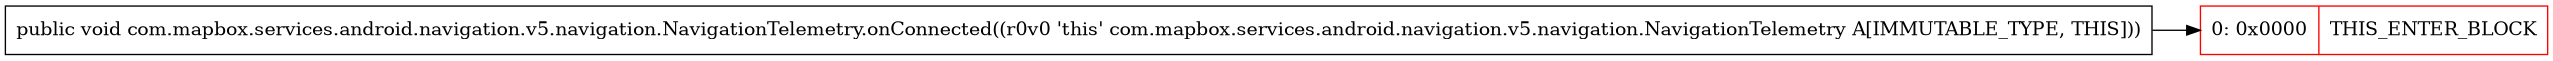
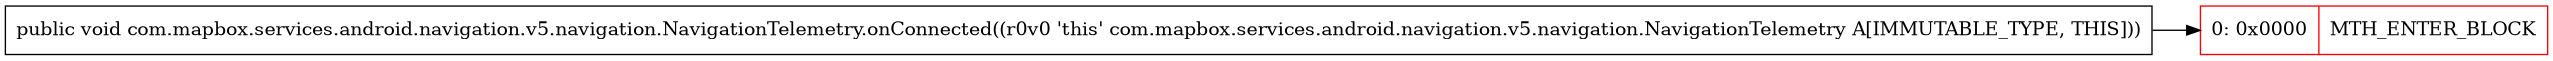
(2433, 30) -> (2433, 30)
